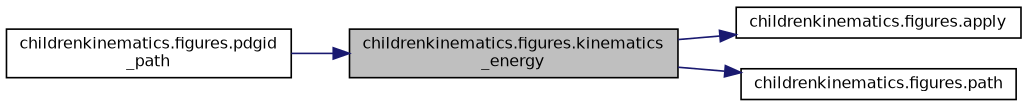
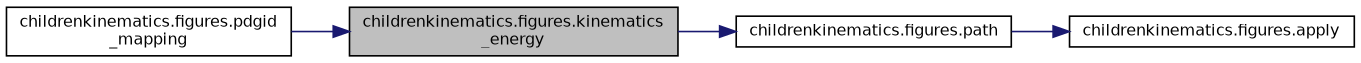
(699, 38) -> (1032, 32)
(149, 53) -> (149, 32)
